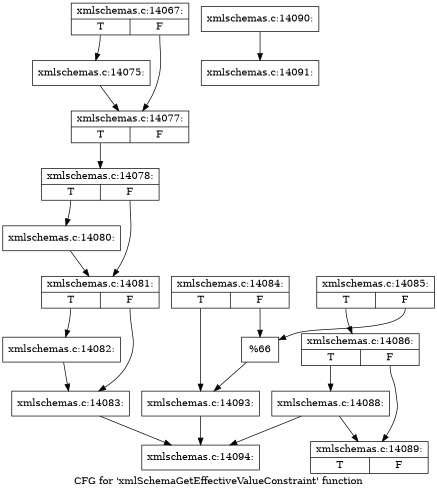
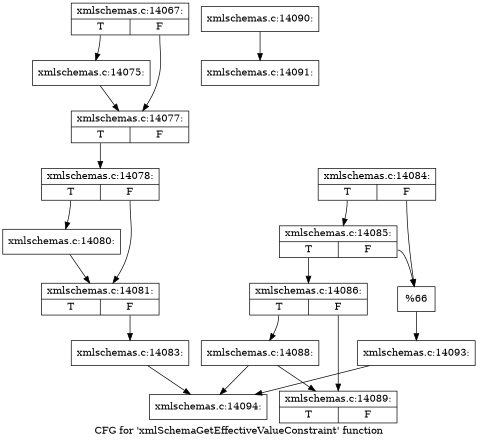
(201, 346) -> (347, 210)
(62, 350) -> none
